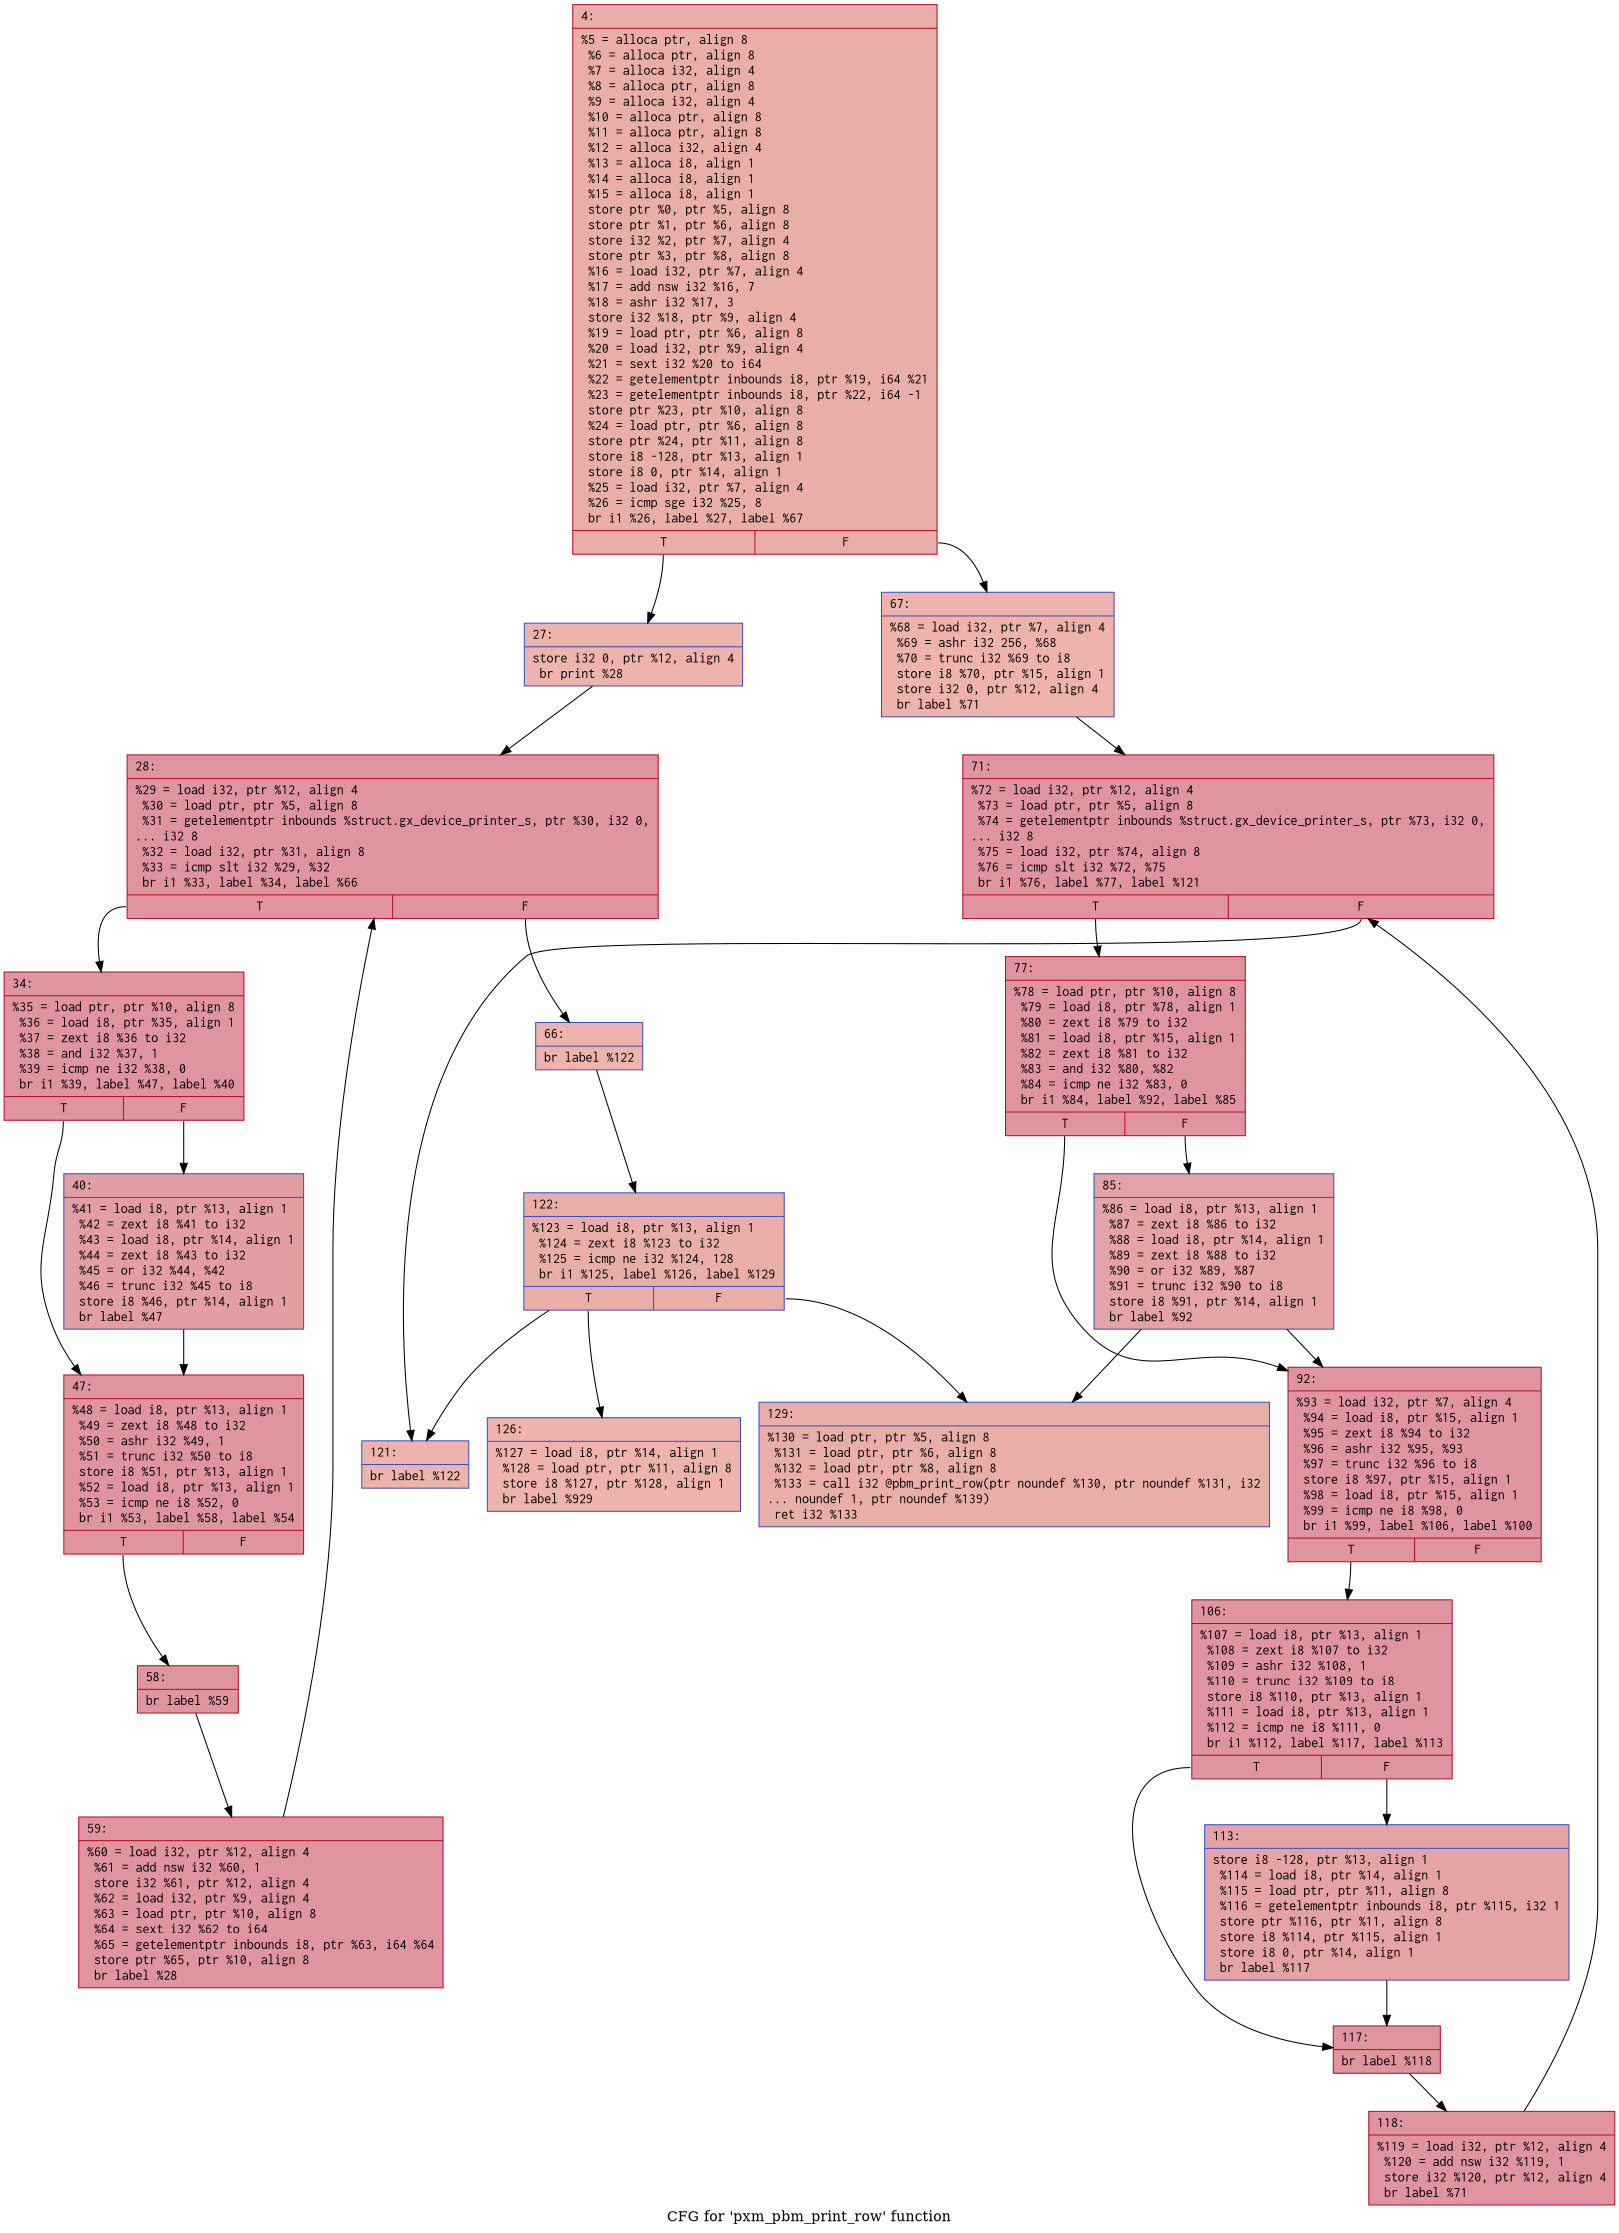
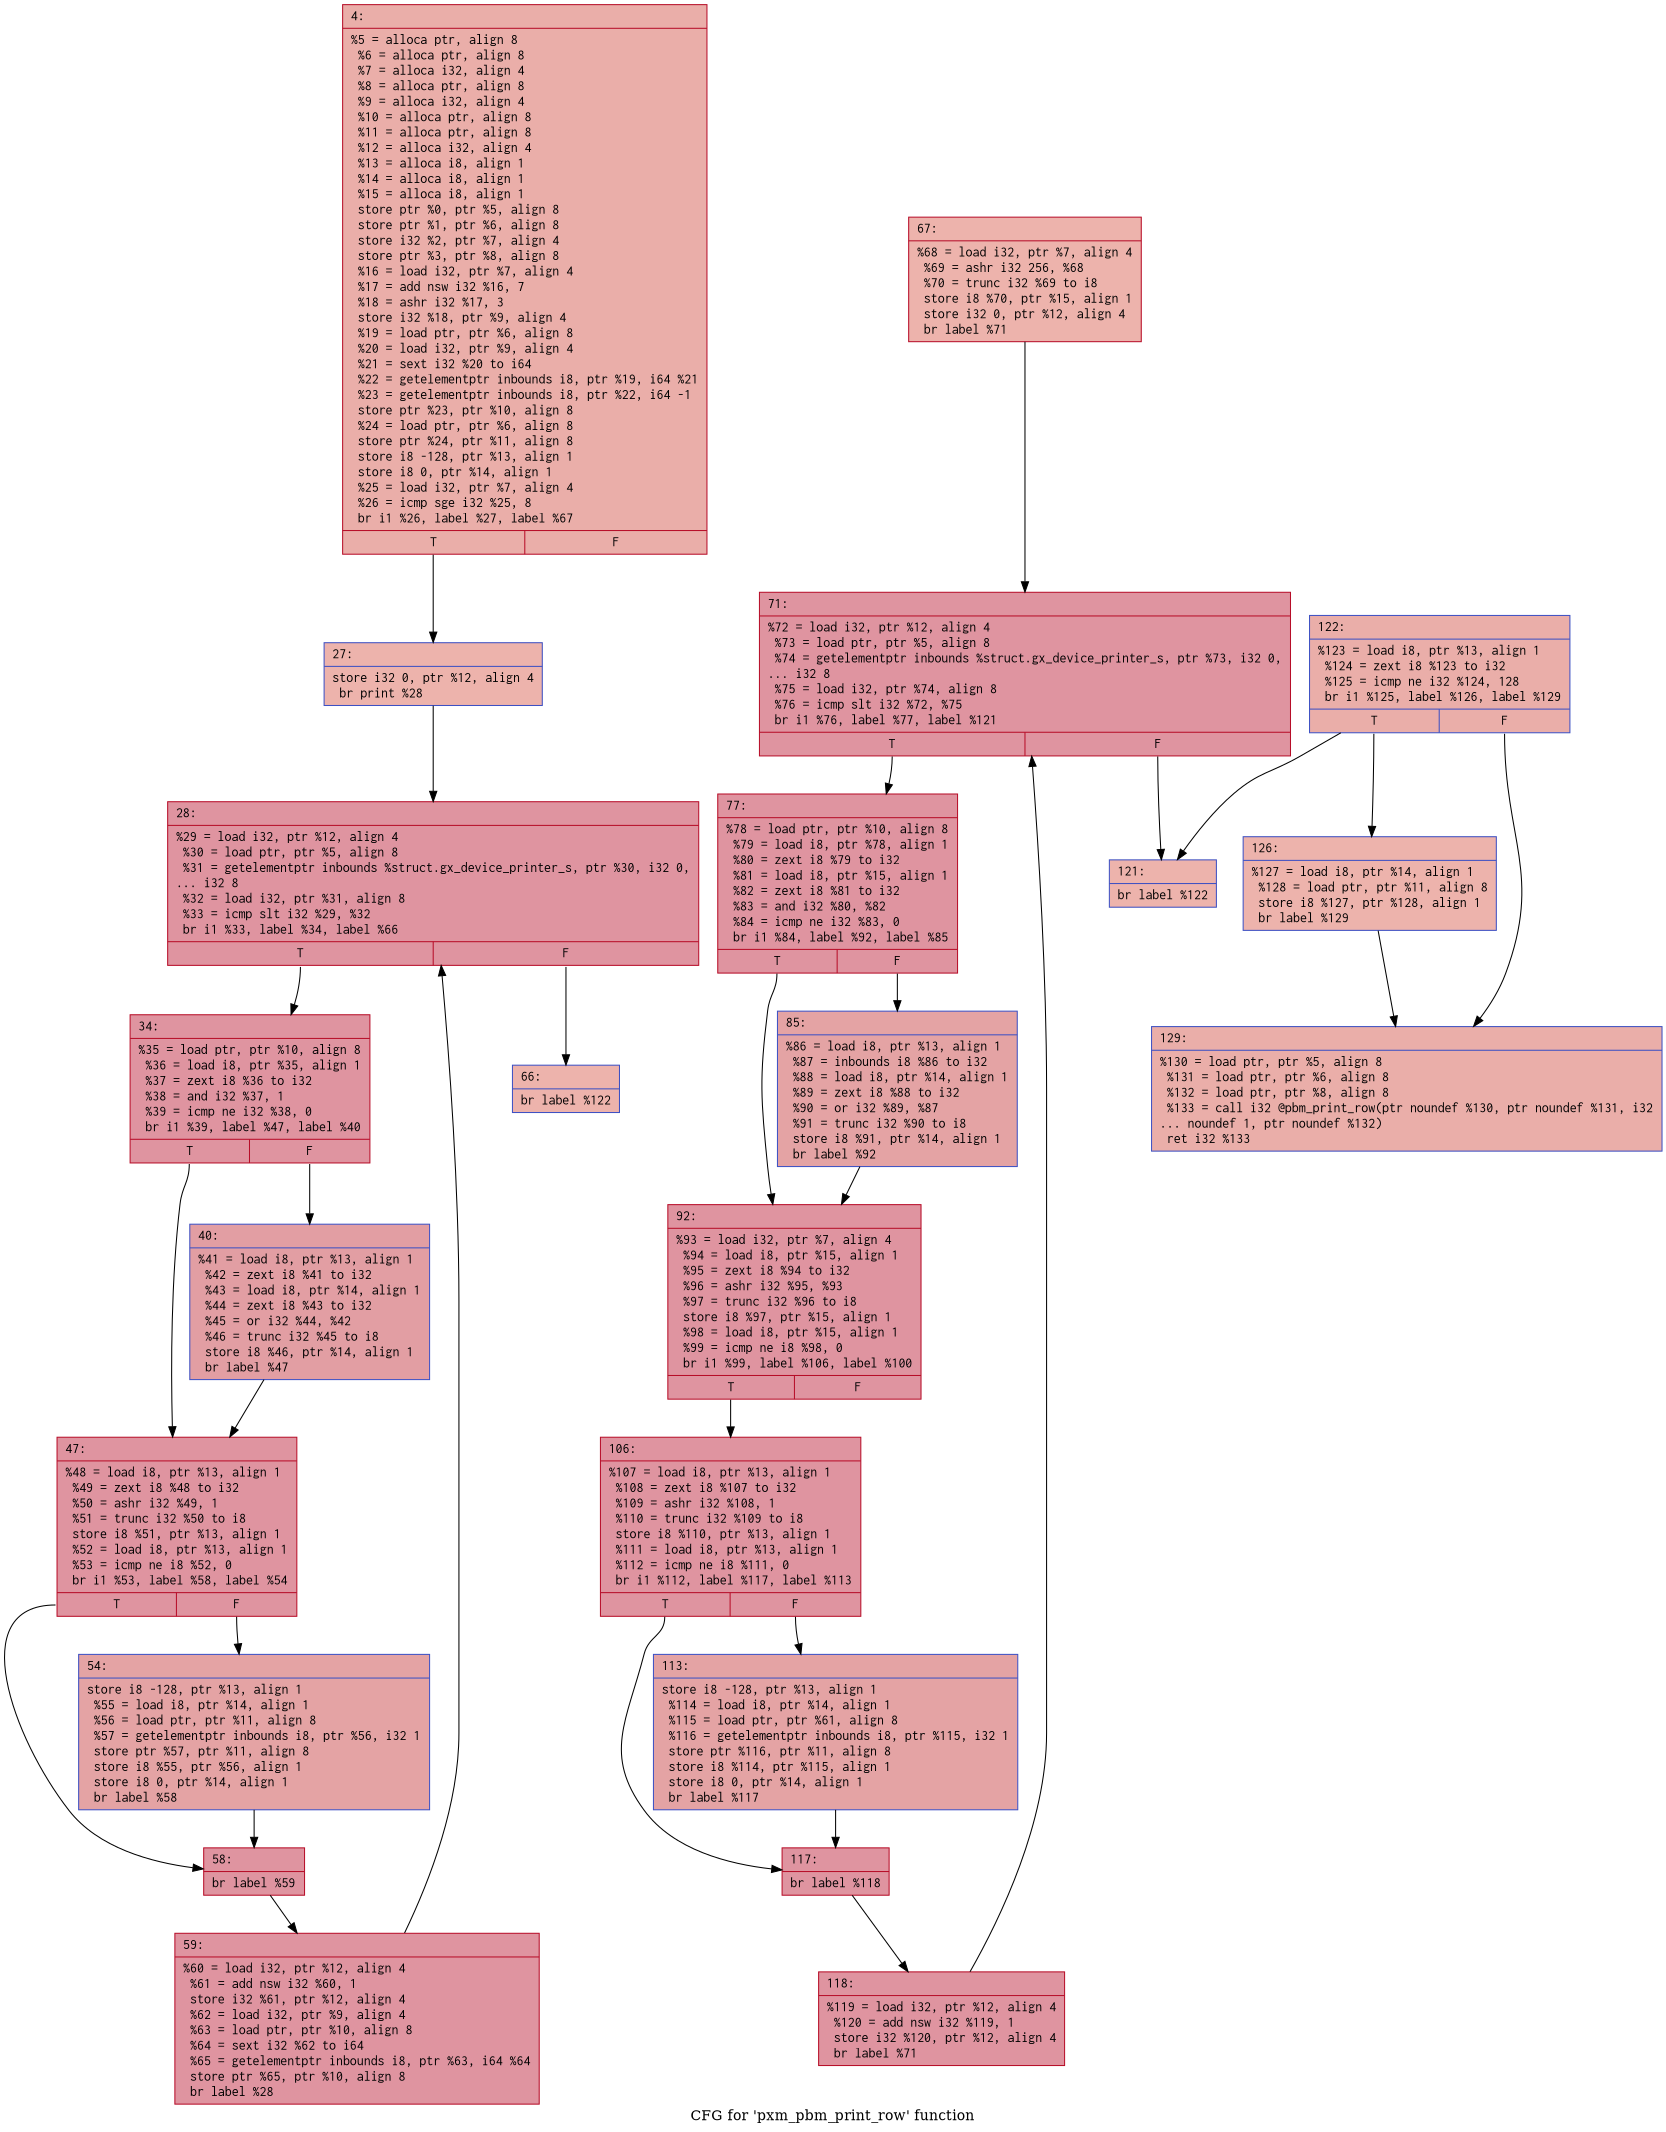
(967, 555) -> none
(998, 655) -> (1025, 279)
(614, 1126) -> none
(1189, 1224) -> (887, 1062)
(1110, 1362) -> (1386, 973)
(544, 1499) -> (1300, 918)
(879, 1499) -> (1271, 1123)
none -> (254, 1732)
(1331, 1891) -> (780, 1720)
